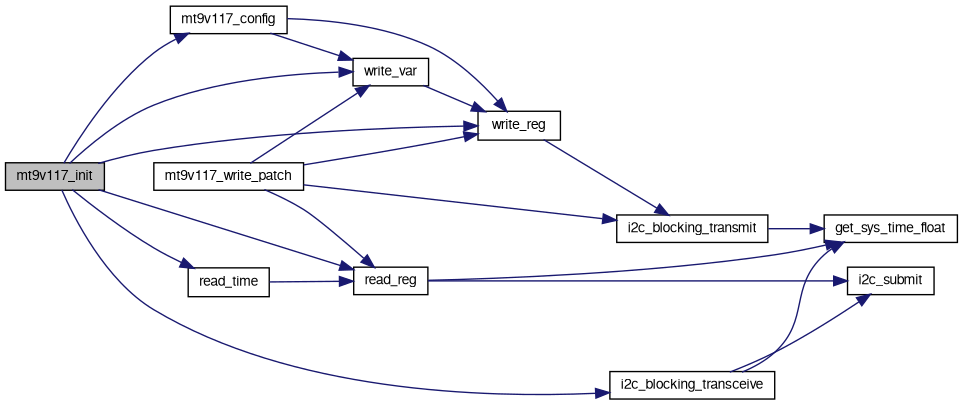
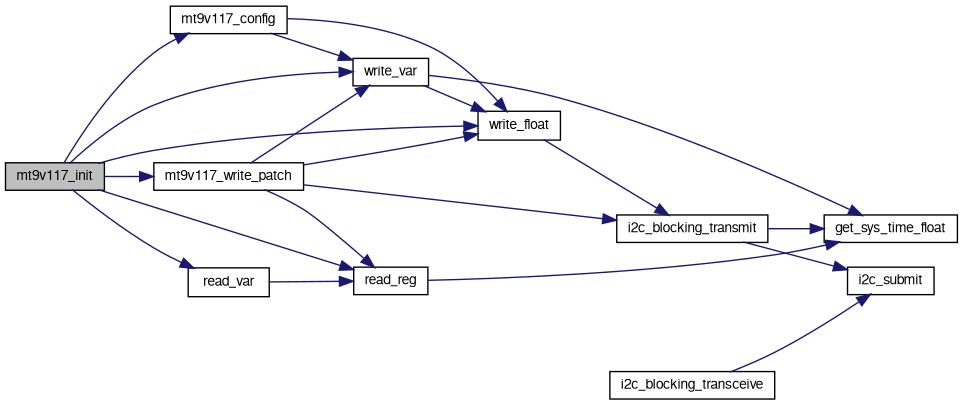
(519, 126) -> (519, 126)
(631, 281) -> (804, 258)
(229, 282) -> (229, 282)
(796, 318) -> (645, 125)
(294, 366) -> (122, 177)
